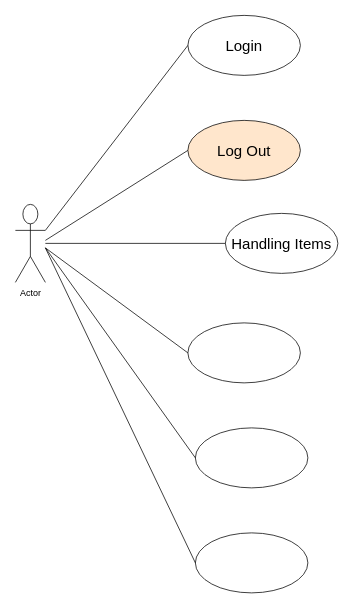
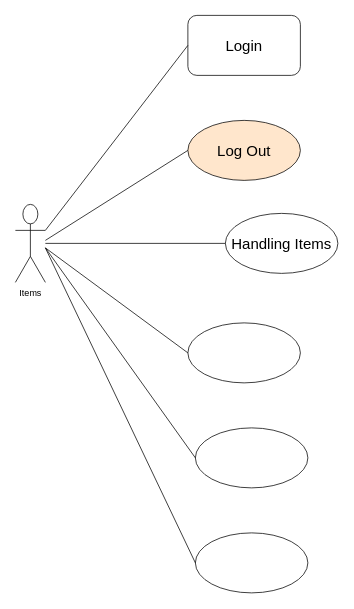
(244, 45) -> (244, 45)
(31, 293) -> (31, 293)
